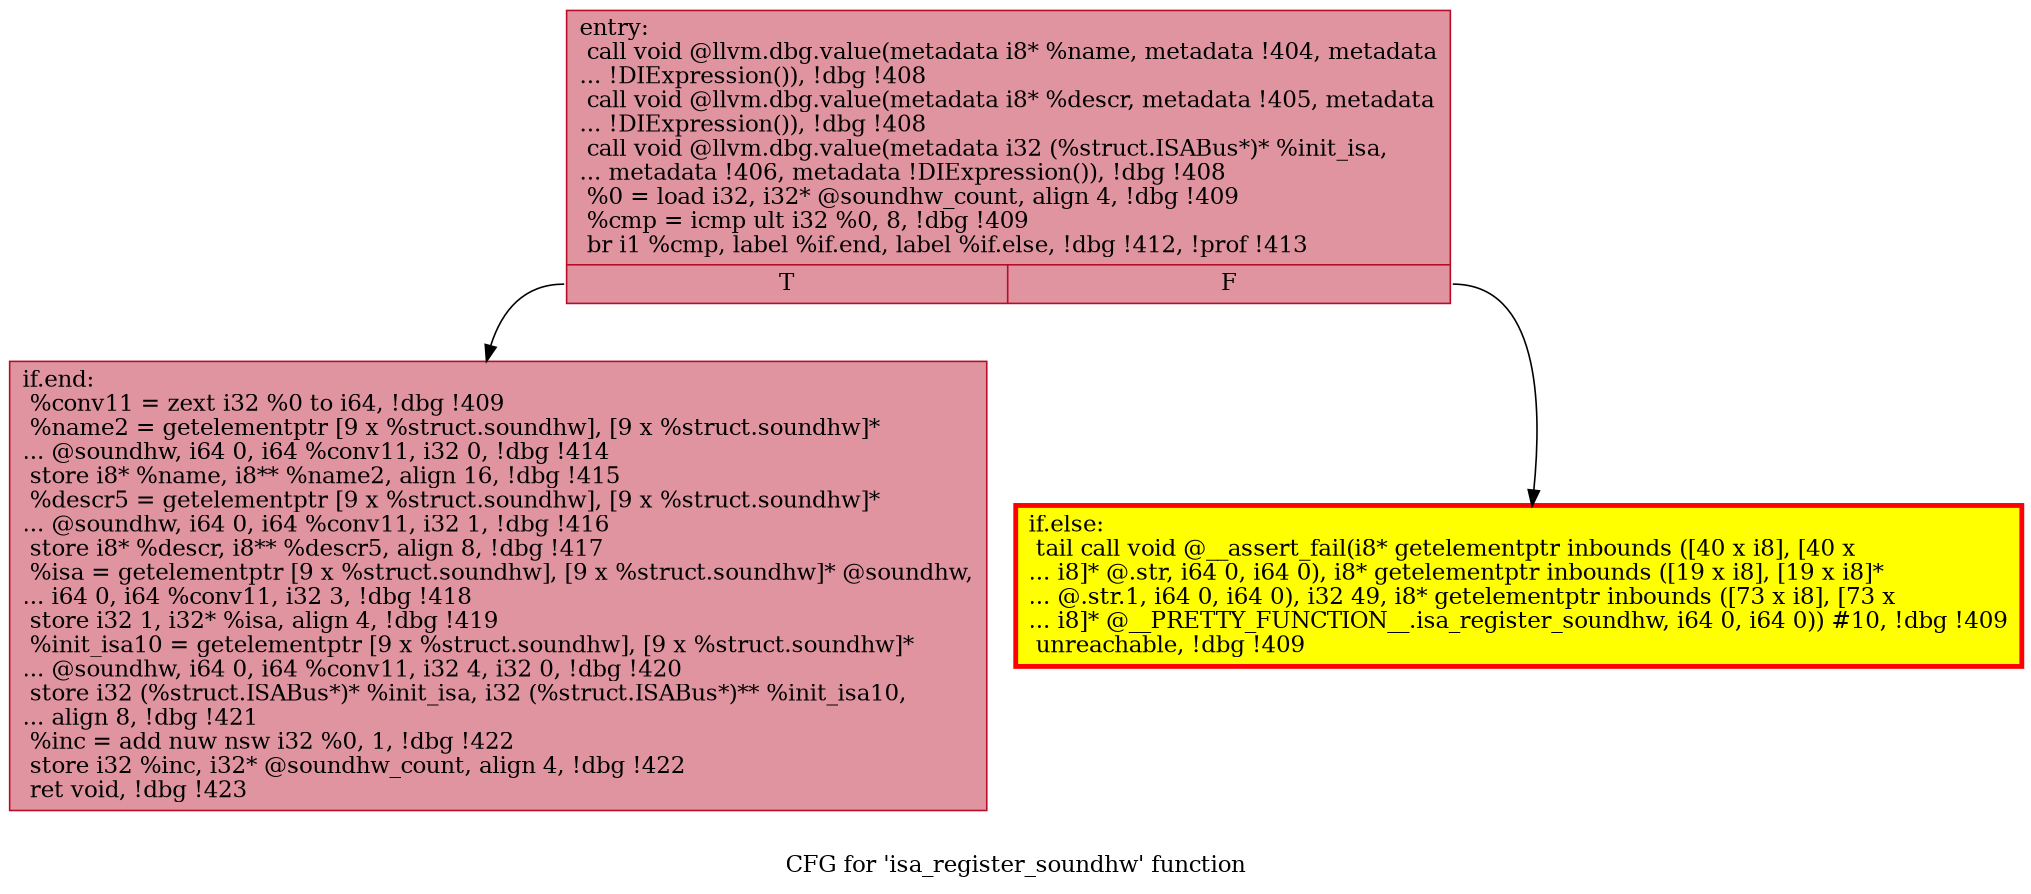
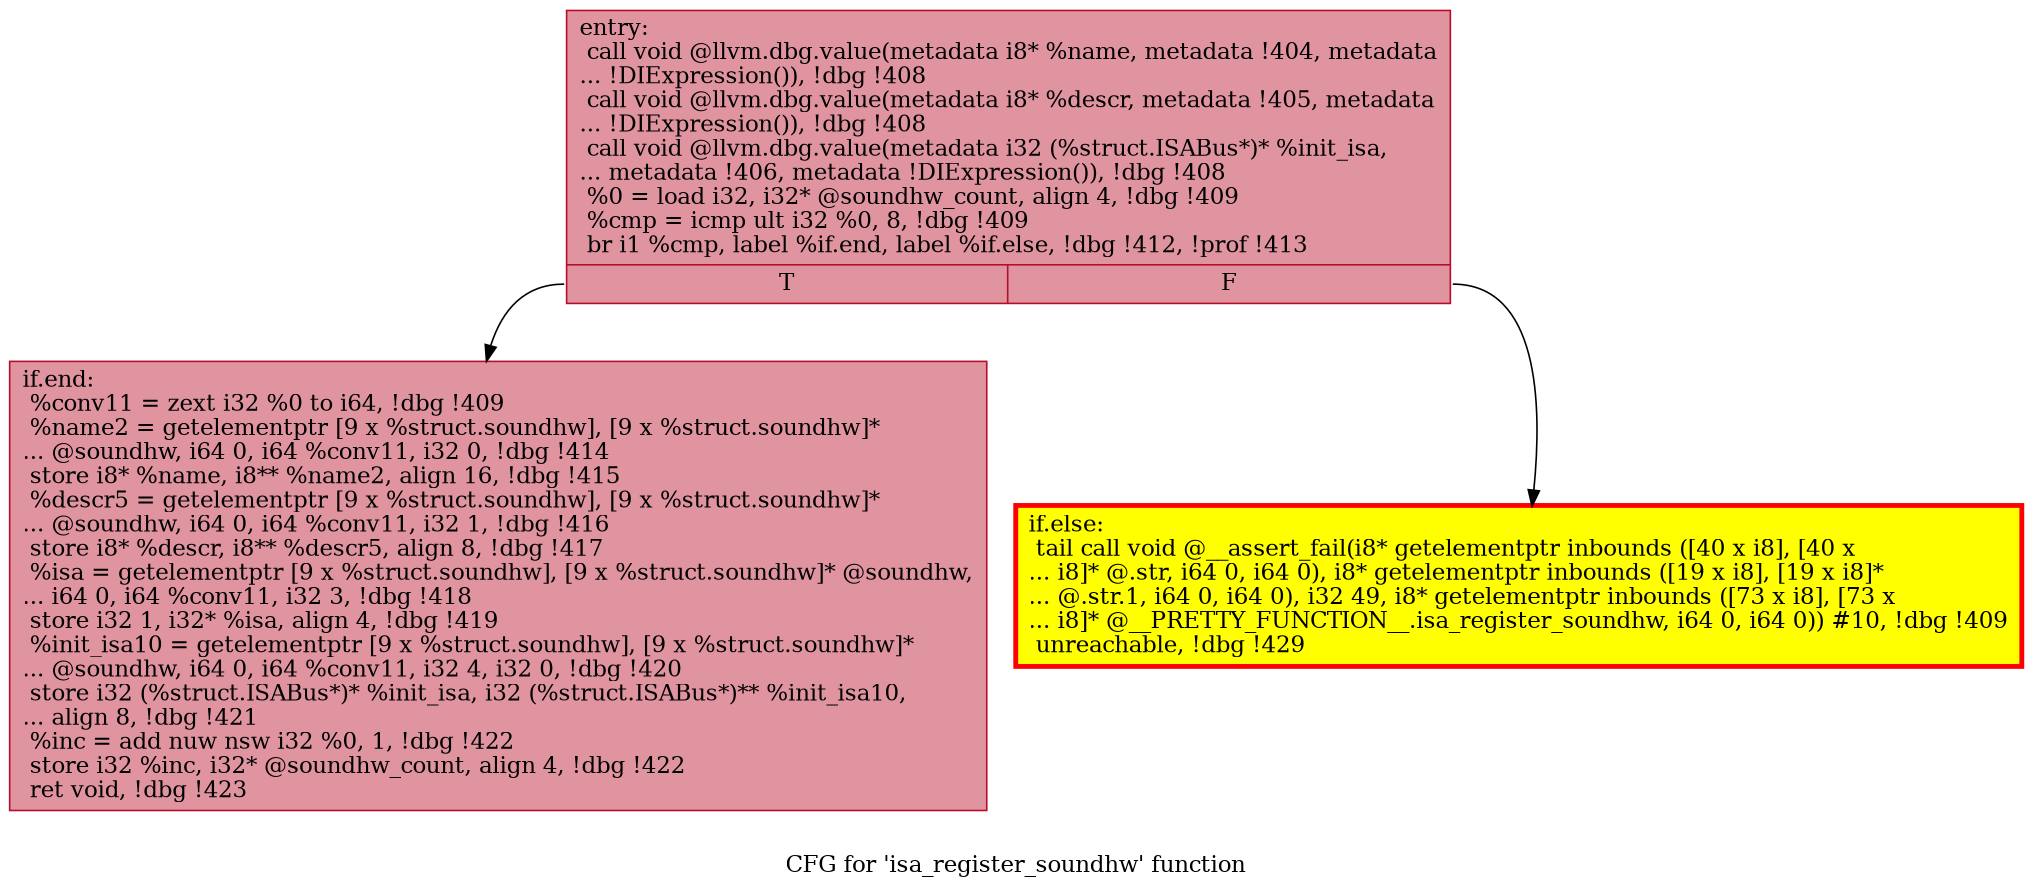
(1167, 645) -> (1167, 645)
